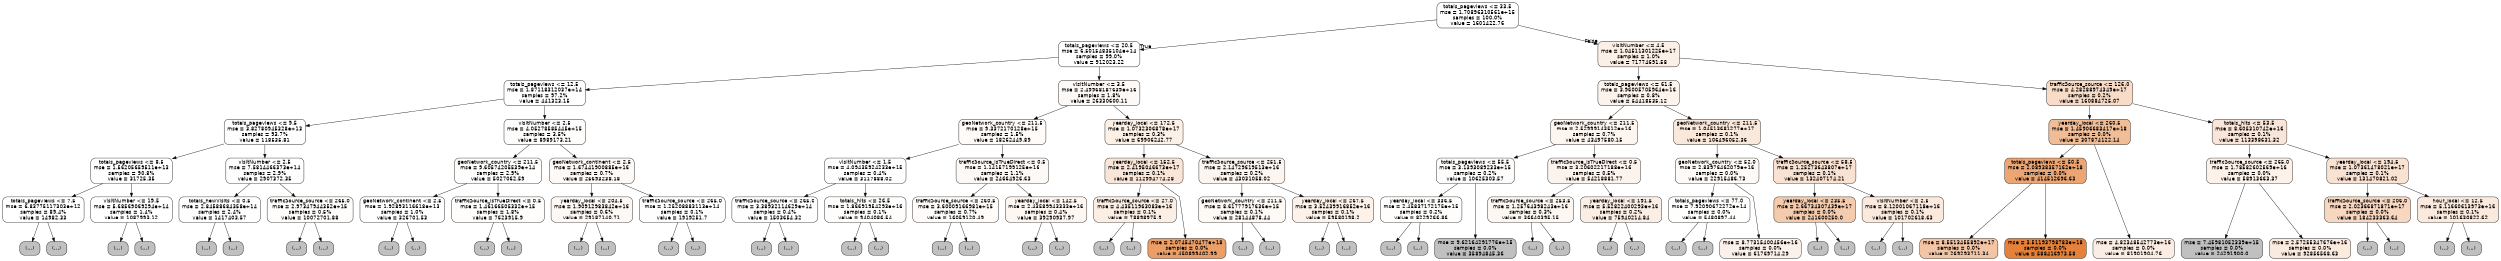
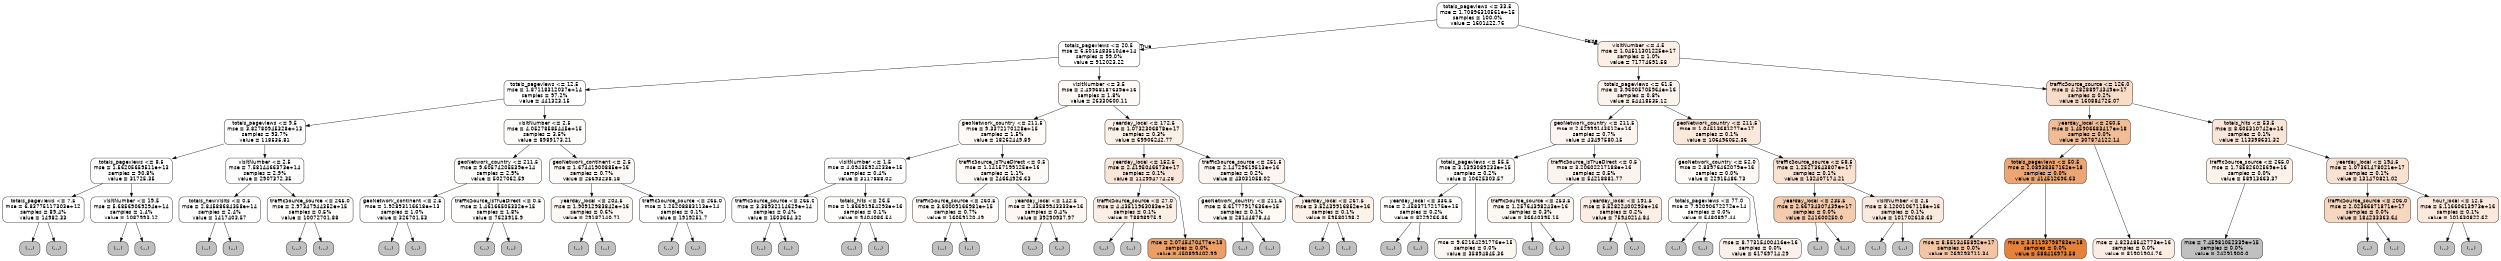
(1475, 248) -> (1475, 248)
(1760, 248) -> (1760, 248)
(2310, 248) -> none
